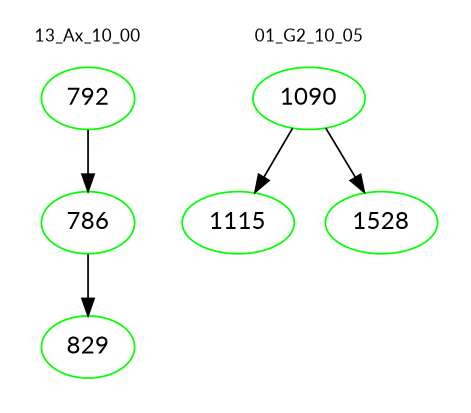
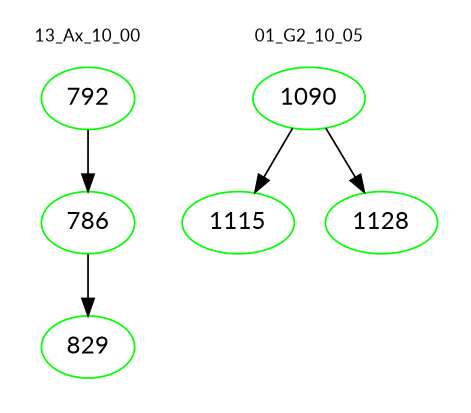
(382, 223) -> (382, 223)
